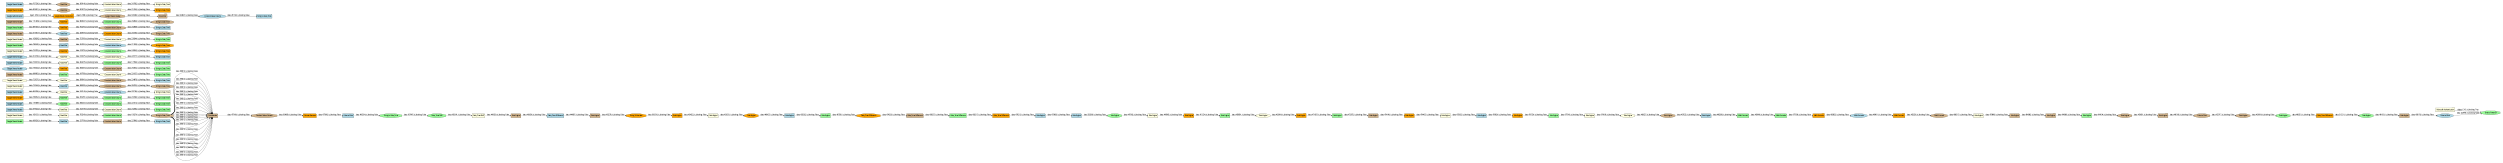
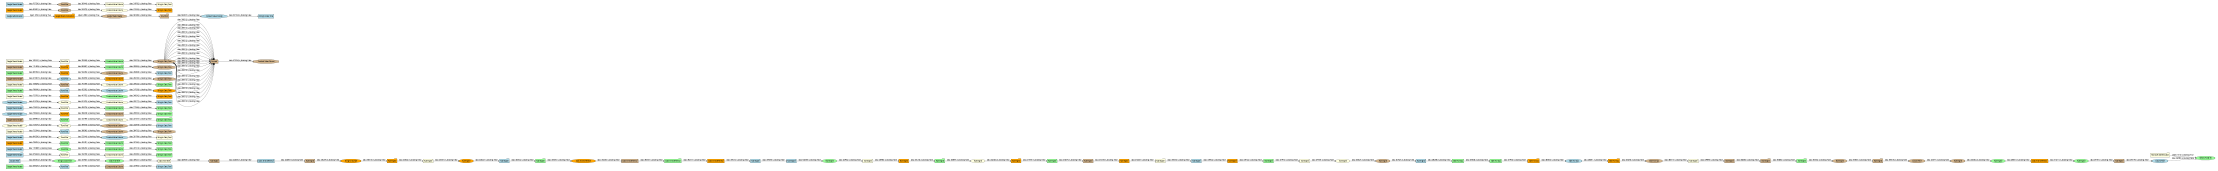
(212, 116) -> (214, 62)
(310, 116) -> none
